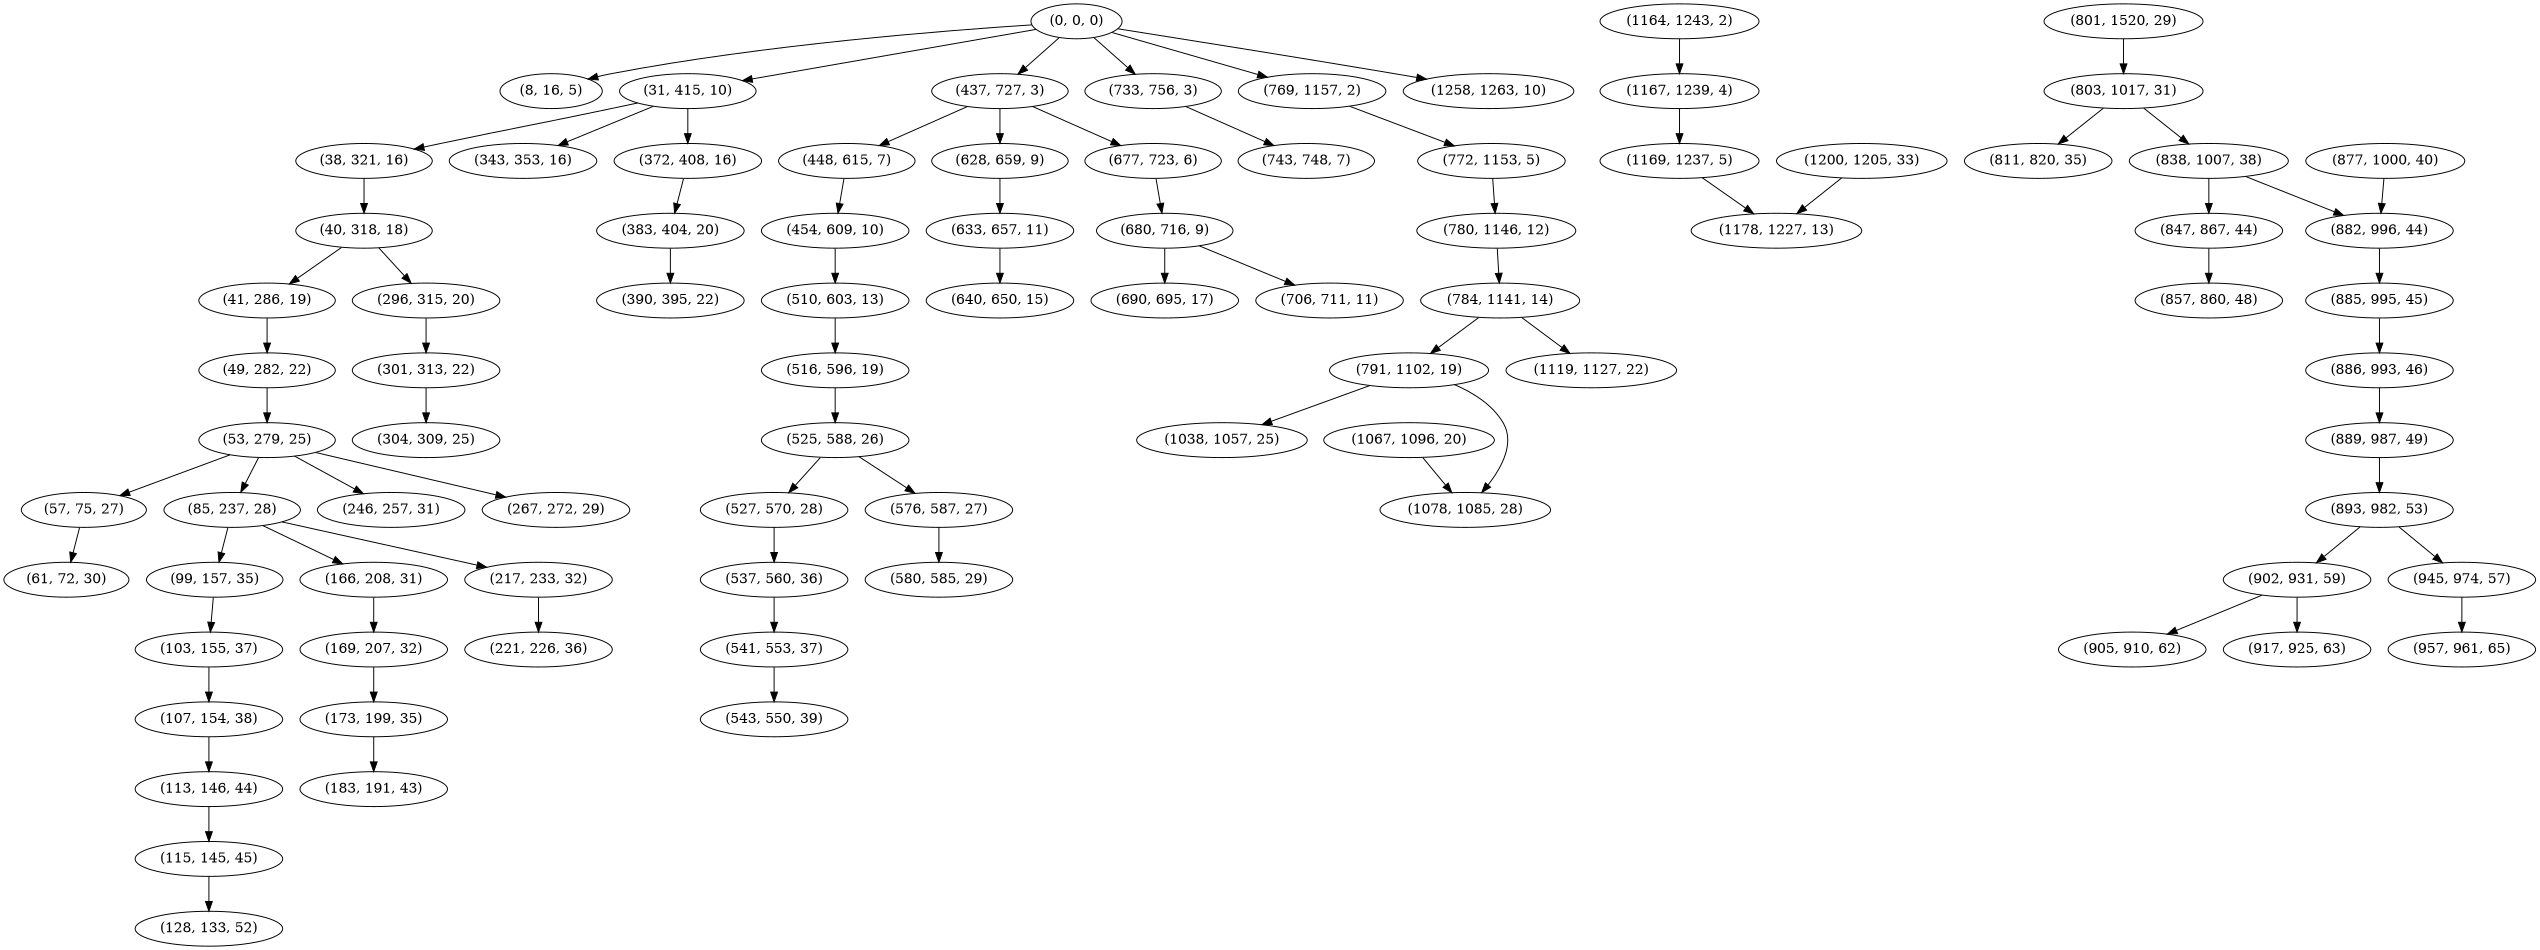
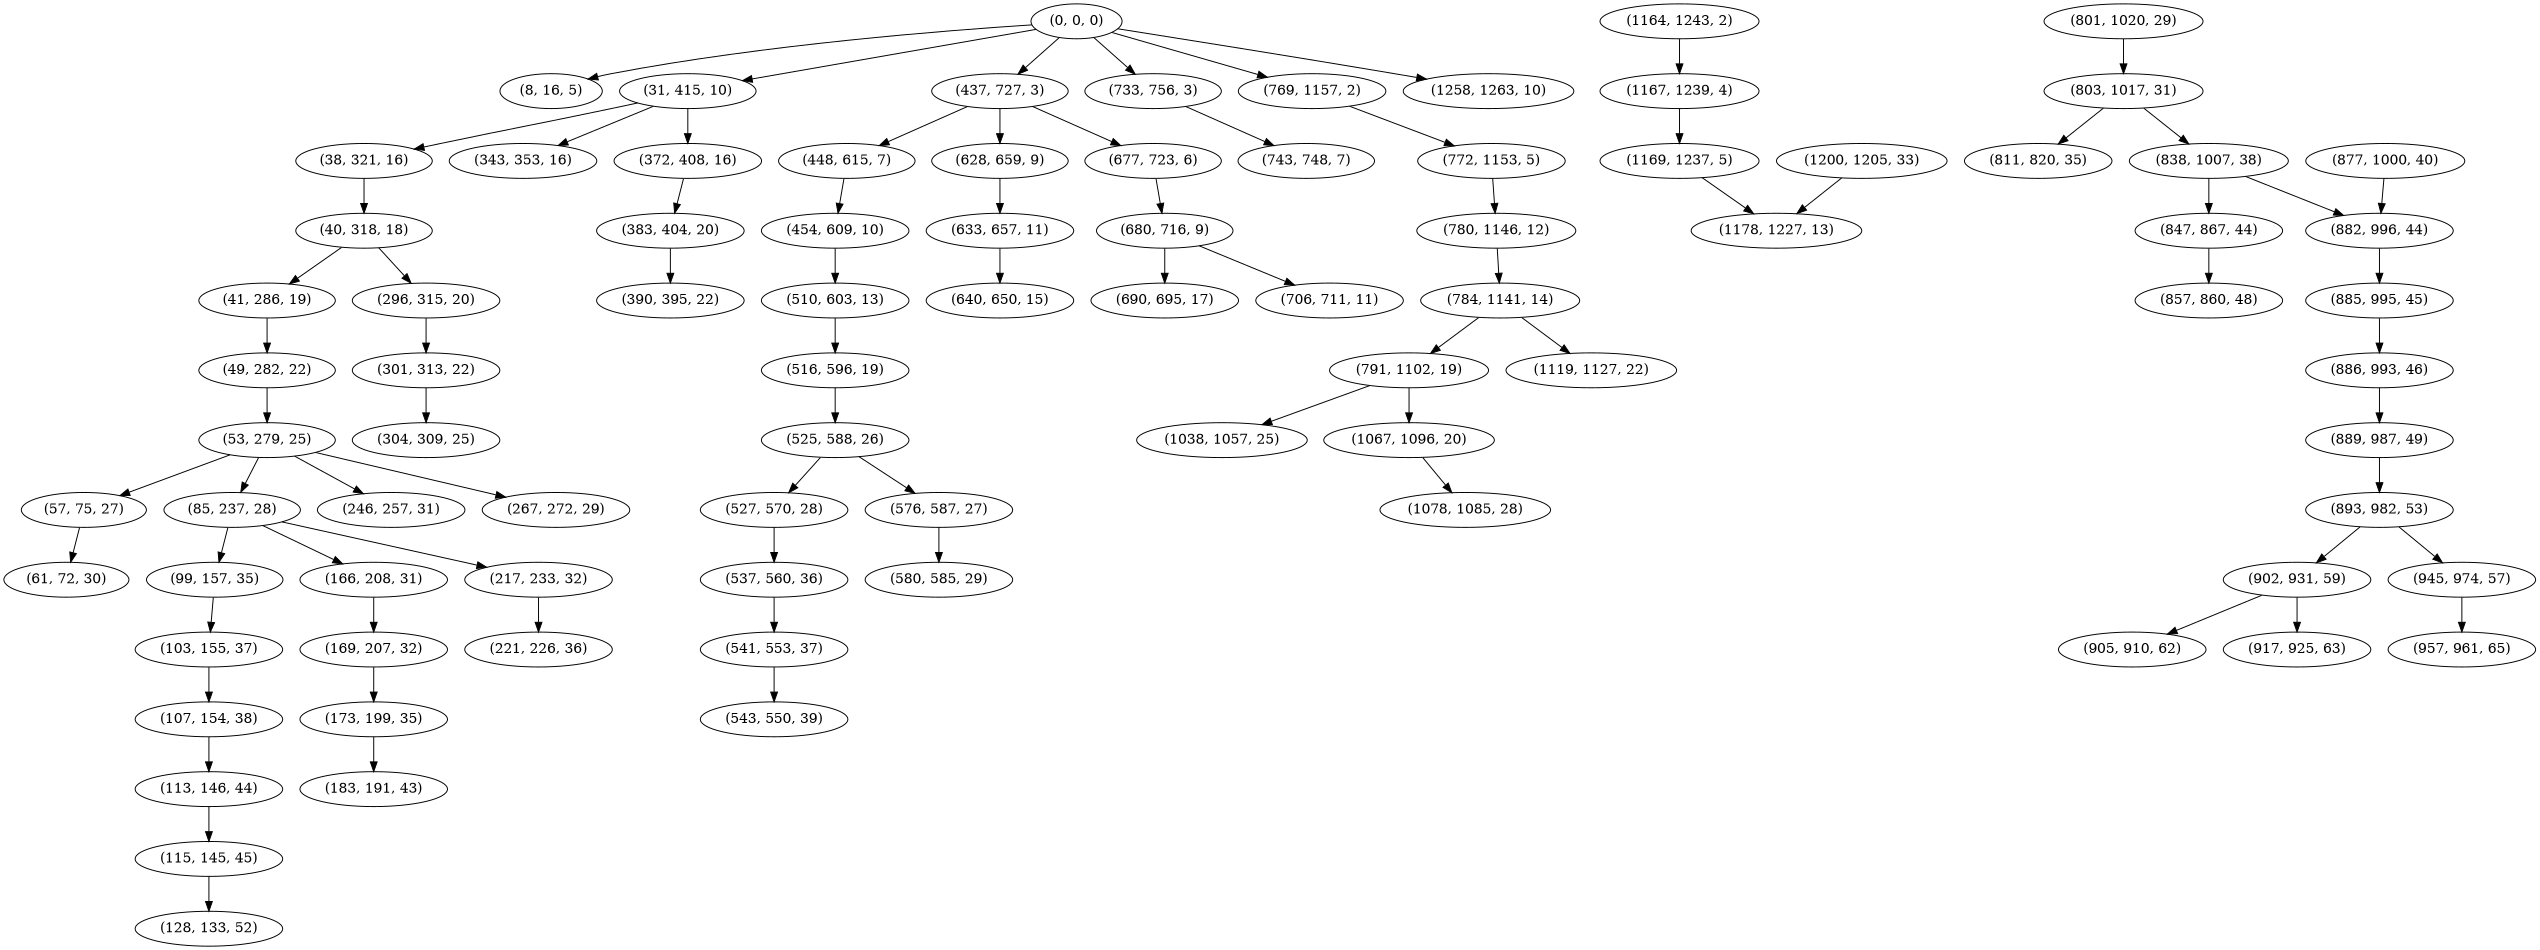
(2124, 21) -> (2124, 21)
(1504, 425) -> (1409, 400)
